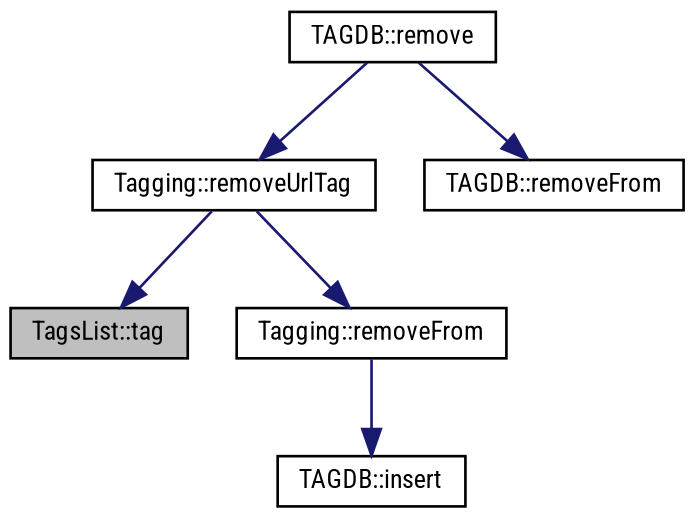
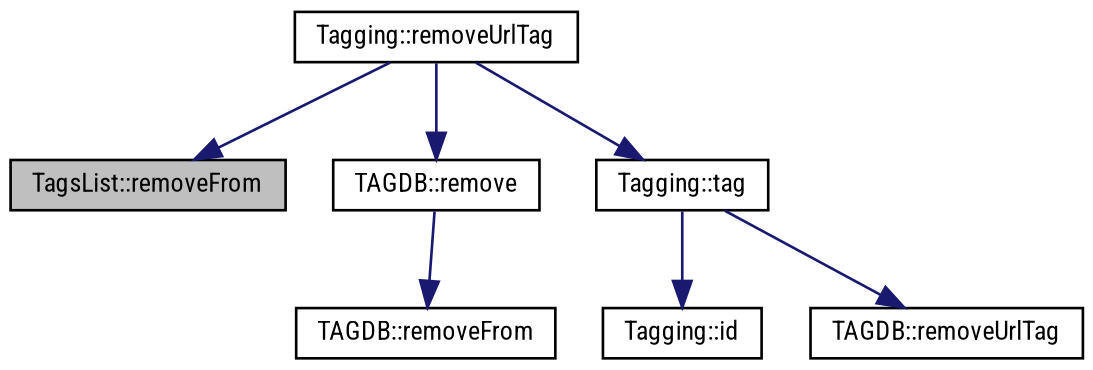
(324, 102) -> (436, 98)
(99, 333) -> (148, 185)
(372, 333) -> (682, 185)
none -> (682, 333)
(372, 481) -> (947, 333)
